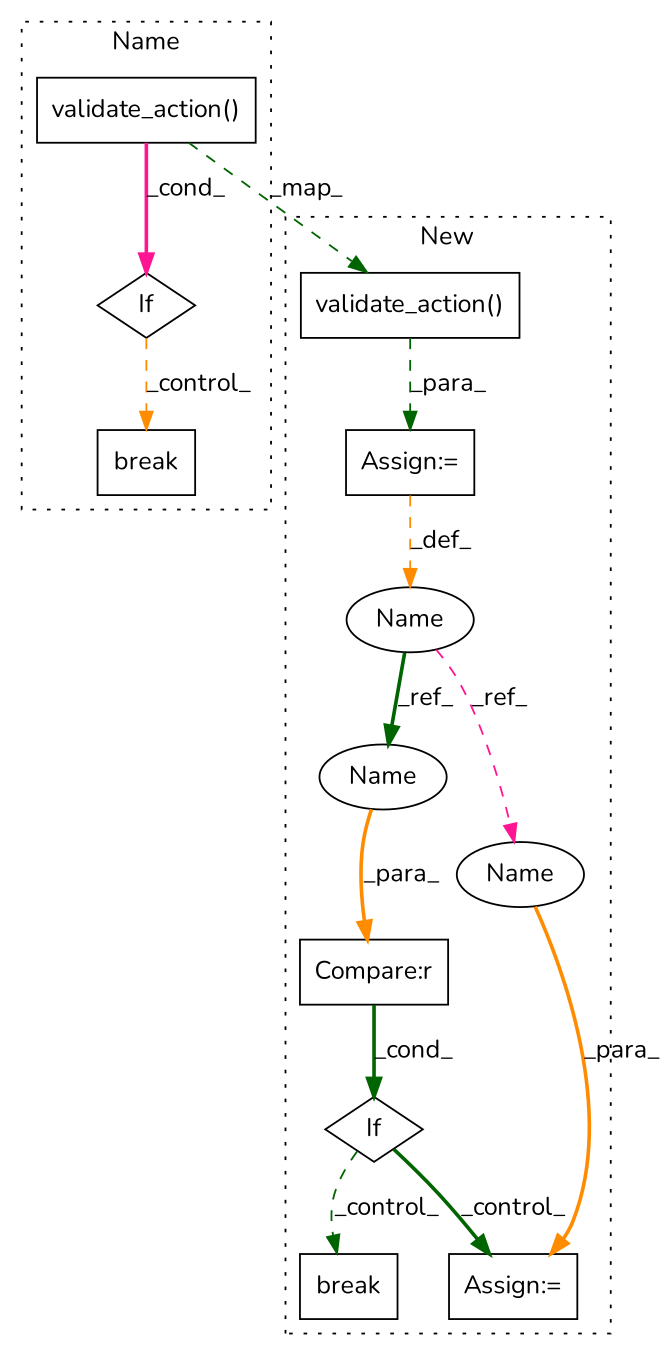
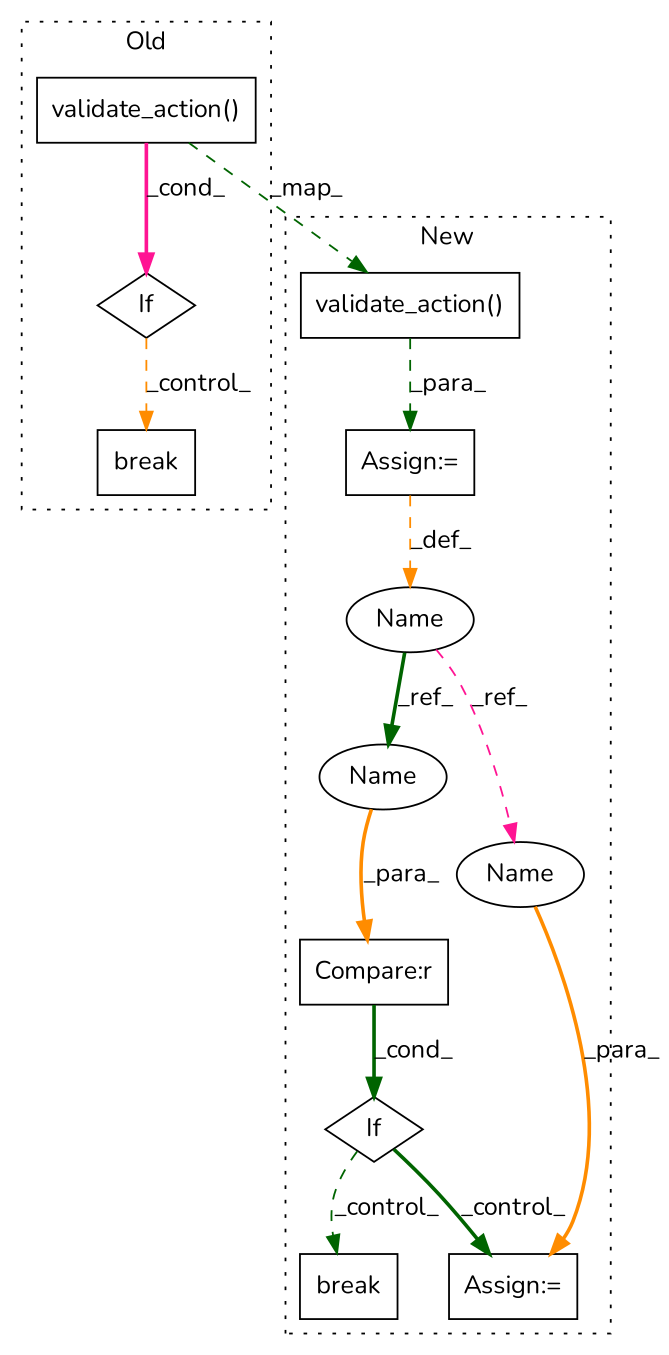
(146, 42) -> (146, 42)
